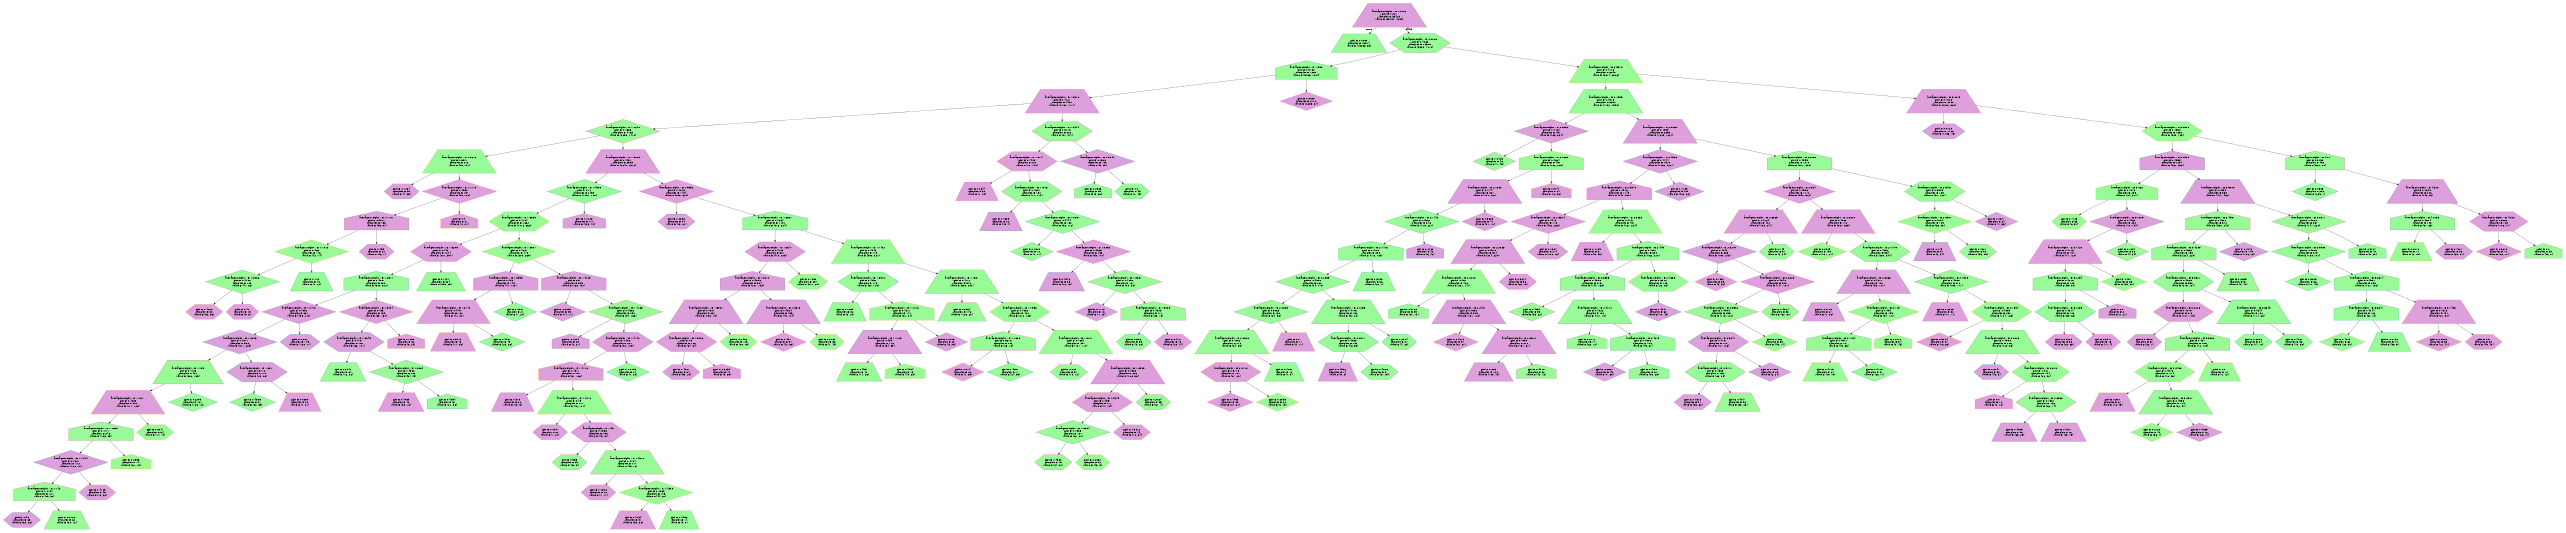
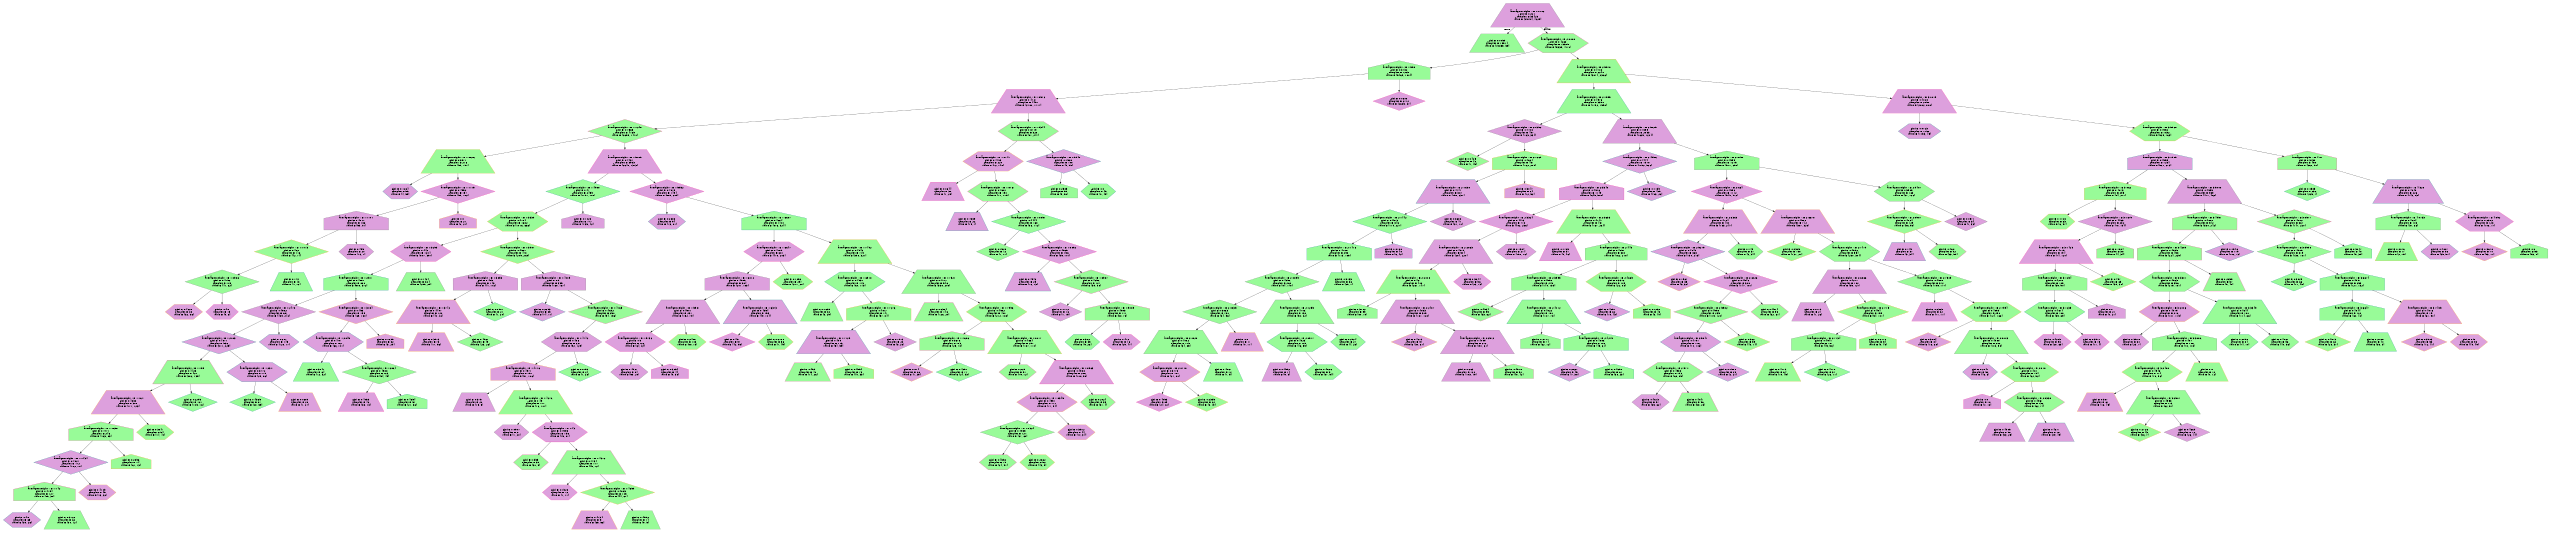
(2127, 252) -> (2115, 252)
none -> (1652, 312)
(571, 342) -> none
